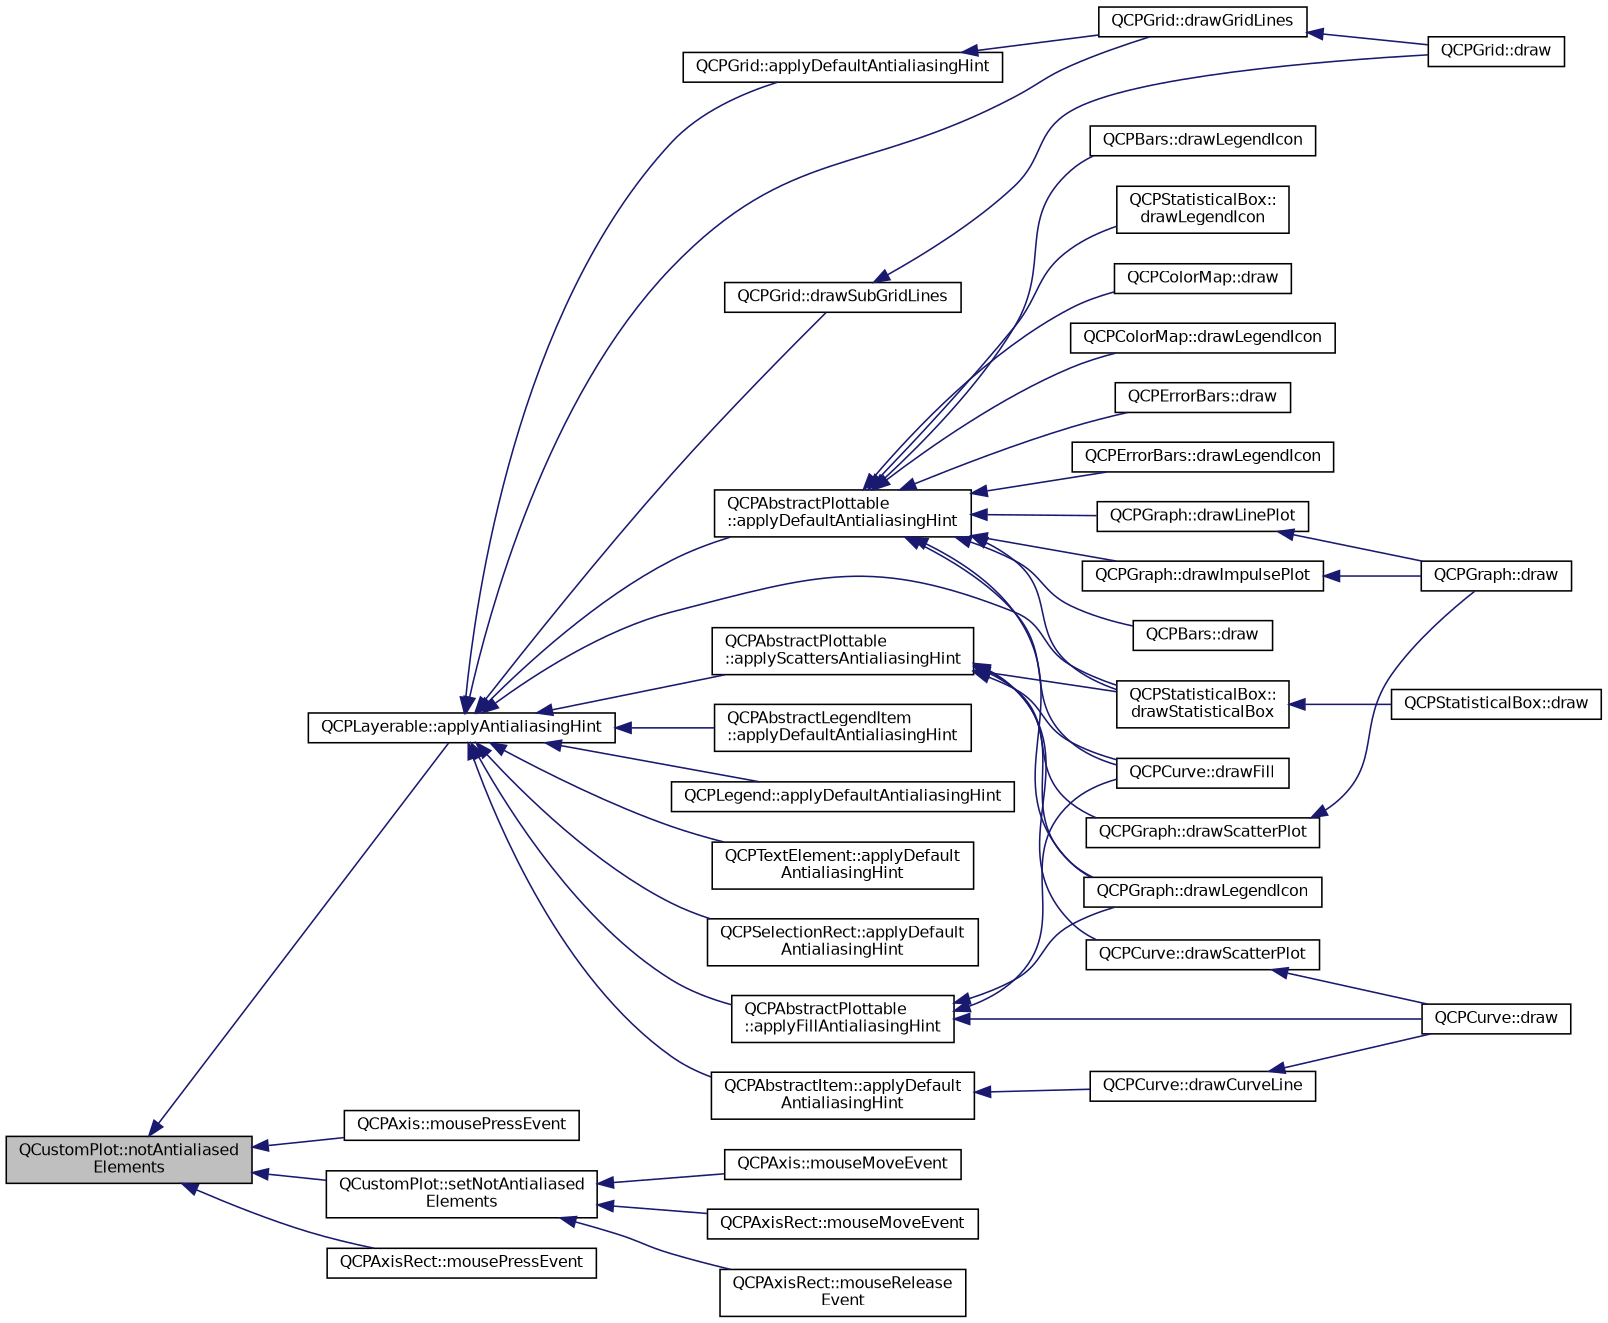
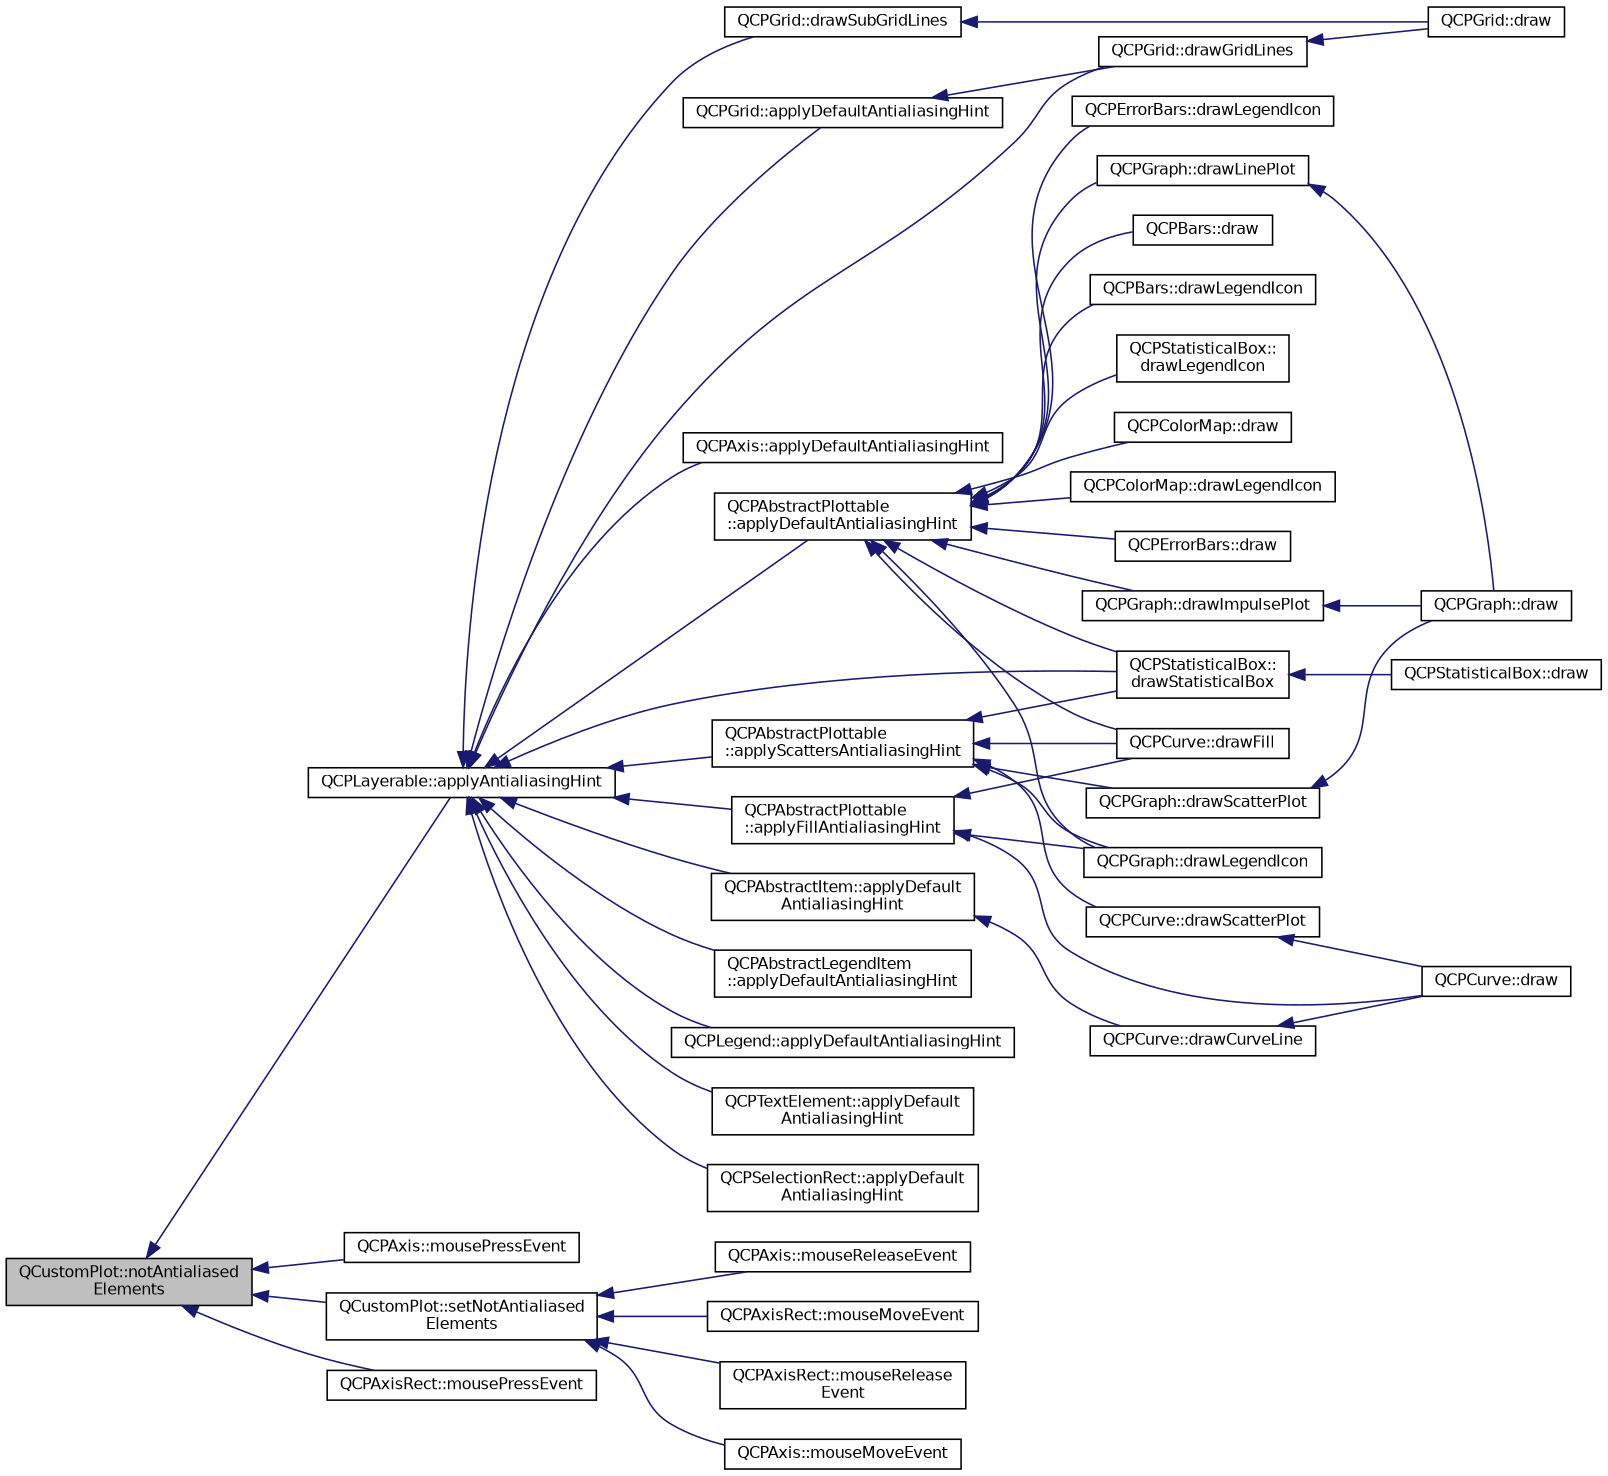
none -> (843, 448)
none -> (843, 1257)
